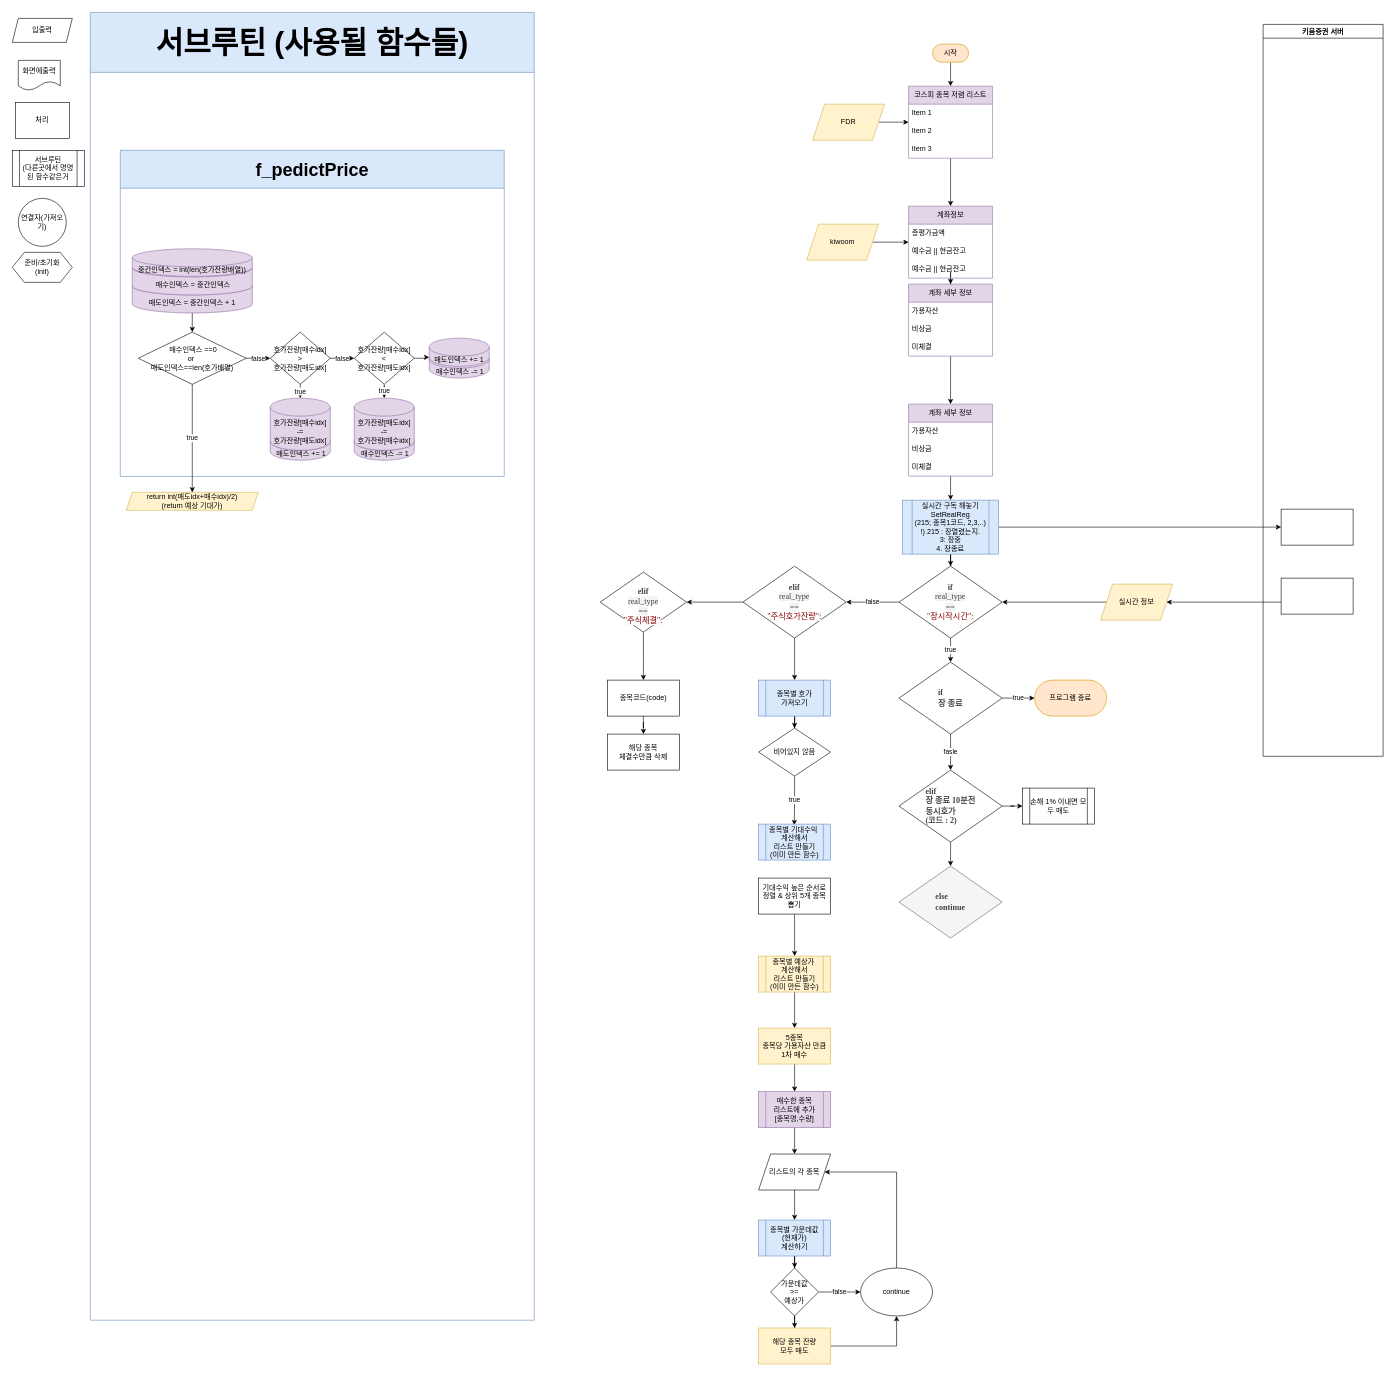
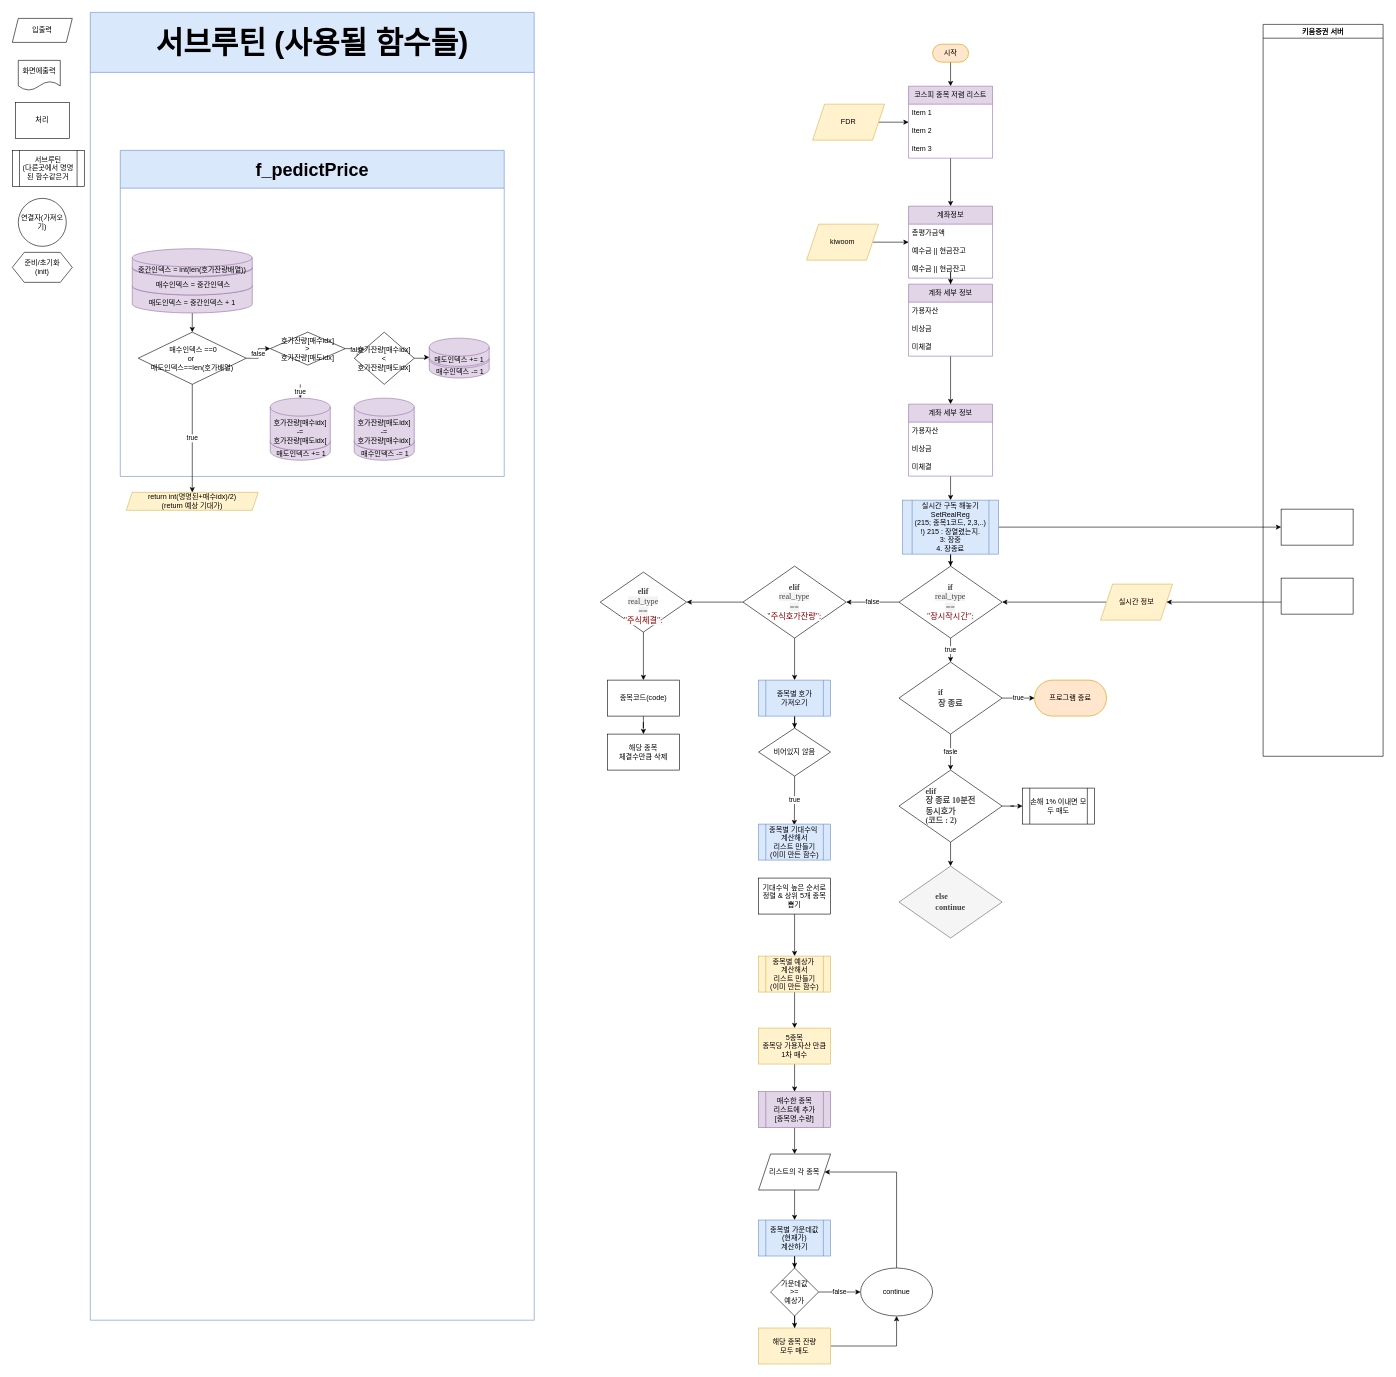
(300, 358) -> (308, 349)
(384, 393) -> none
(192, 501) -> (192, 501)
